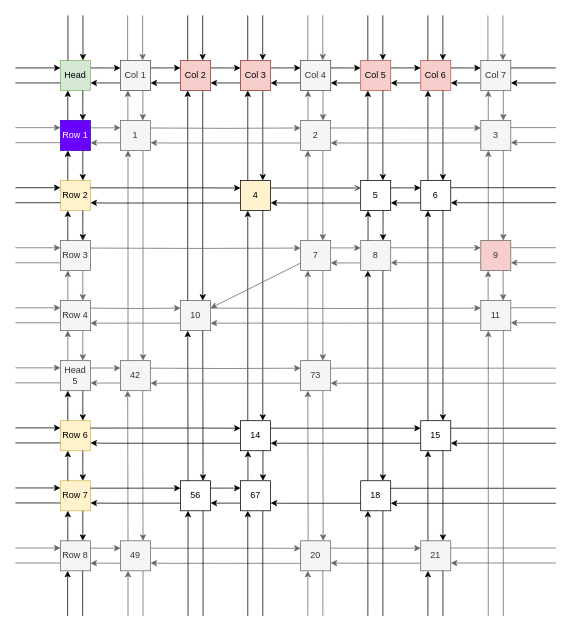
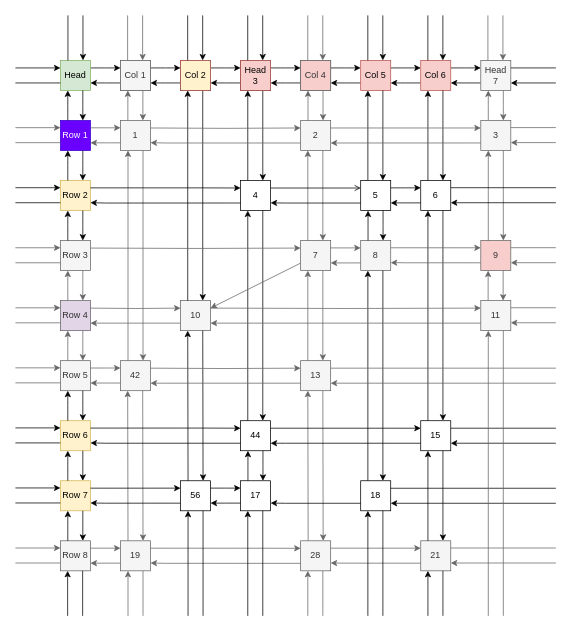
(195, 75) -> (195, 75)
(255, 75) -> (255, 75)
(315, 75) -> (315, 75)
(495, 75) -> (495, 75)
(255, 195) -> (255, 195)
(75, 315) -> (75, 315)
(75, 375) -> (75, 375)
(315, 375) -> (315, 375)
(255, 435) -> (255, 435)
(255, 495) -> (255, 495)
(135, 555) -> (135, 555)
(315, 555) -> (315, 555)
